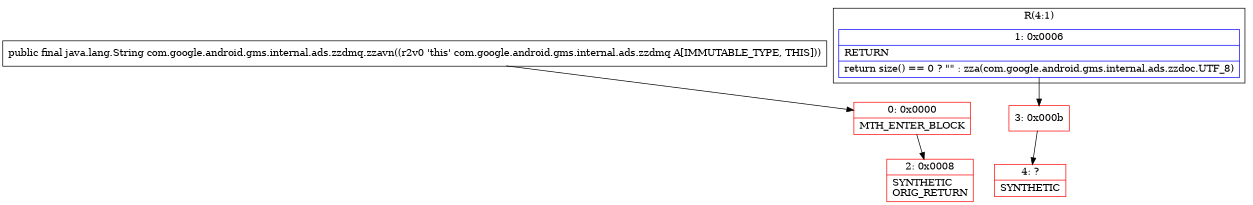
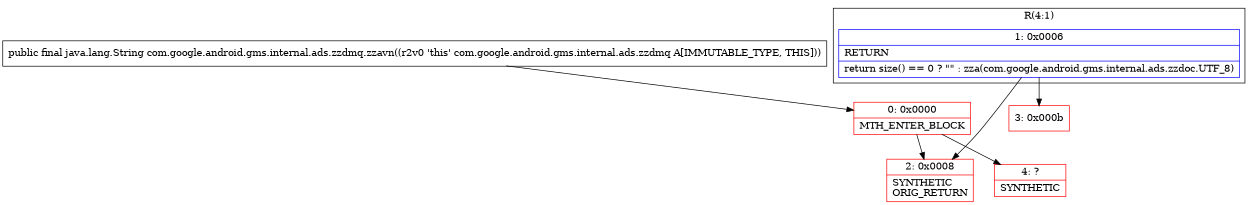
none -> (991, 117)
(1035, 144) -> (969, 148)
